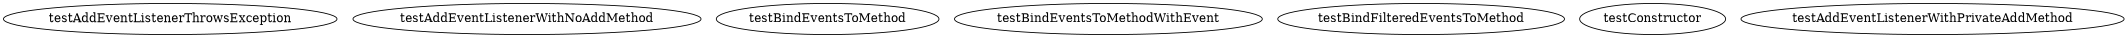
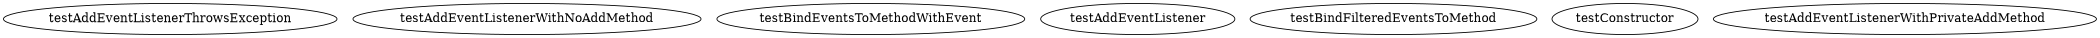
(828, 19) -> none
none -> (1138, 19)
